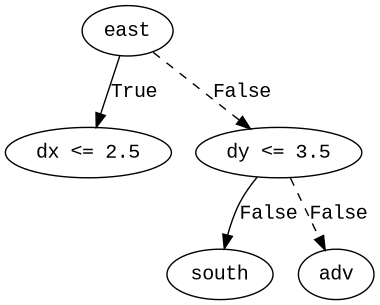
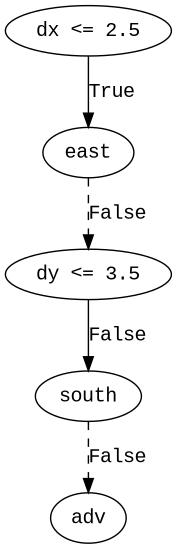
(110, 85) -> (88, 85)
(305, 208) -> (88, 450)
